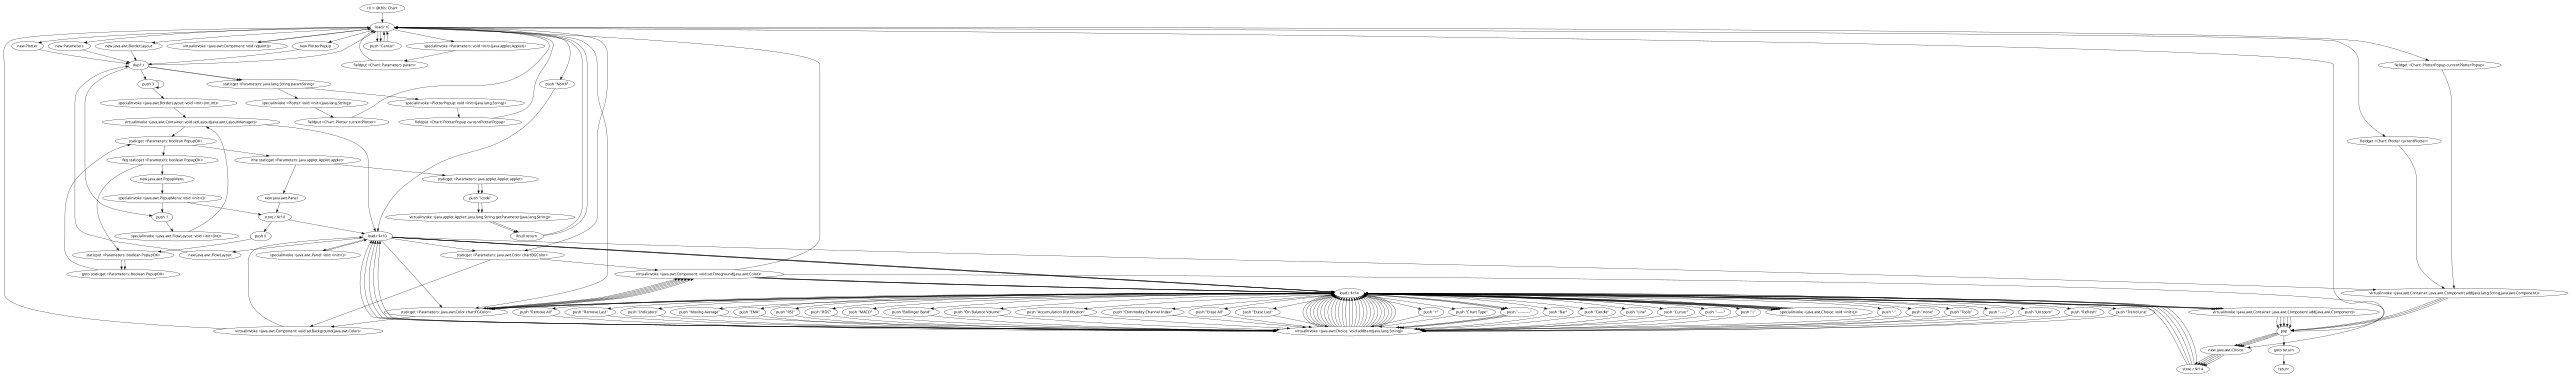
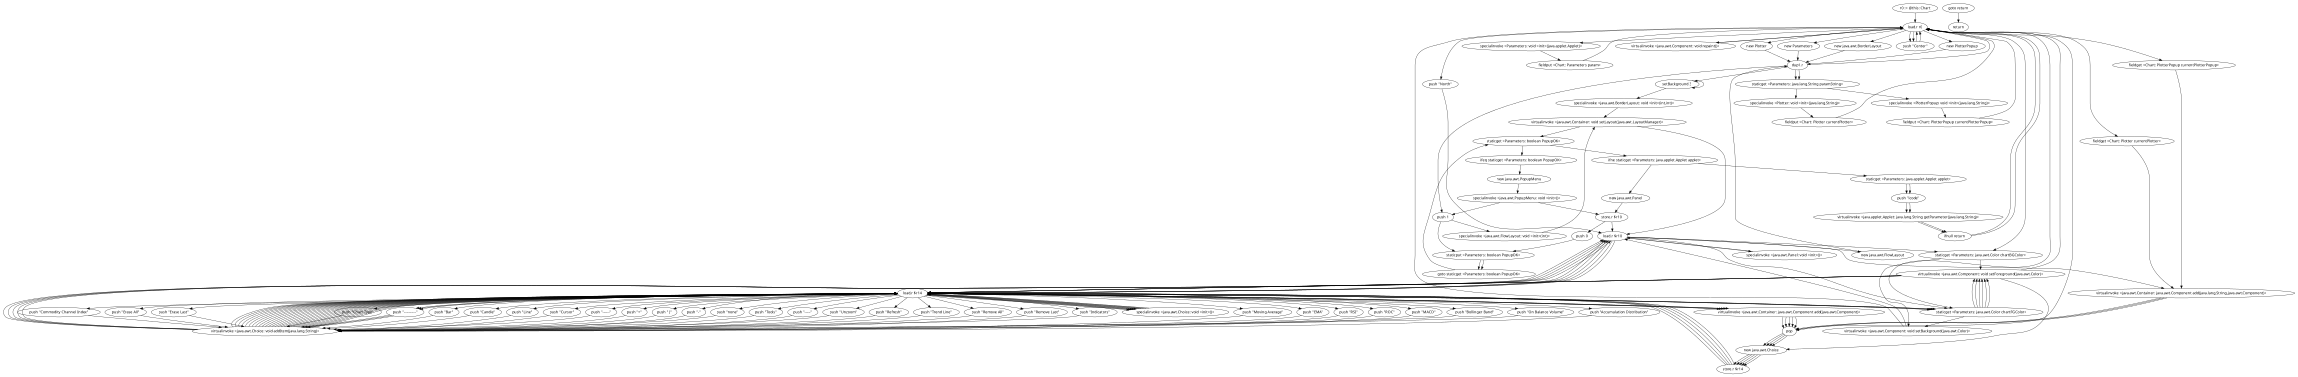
(148, 84) -> (1677, 84)
(99, 197) -> (1439, 239)
(2284, 339) -> none
